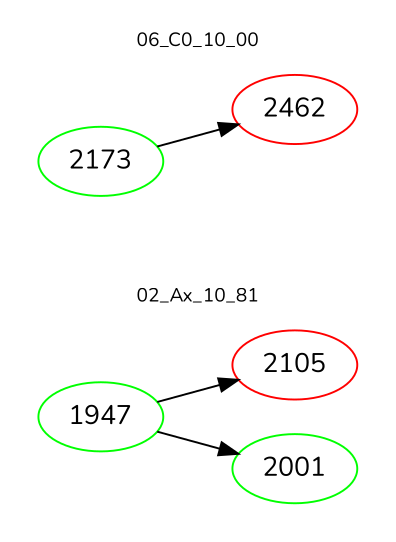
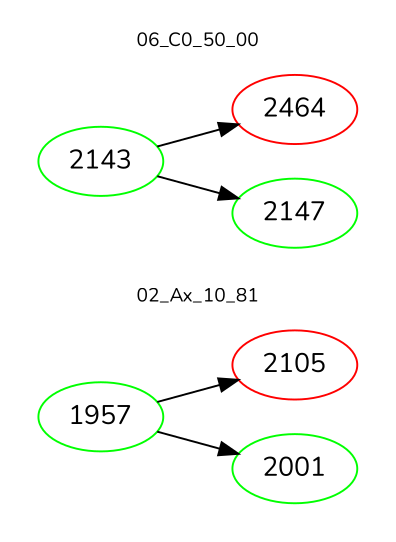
(198, 41) -> (198, 41)
(295, 109) -> (295, 109)
(101, 161) -> (101, 161)
none -> (295, 213)
(101, 417) -> (101, 417)
